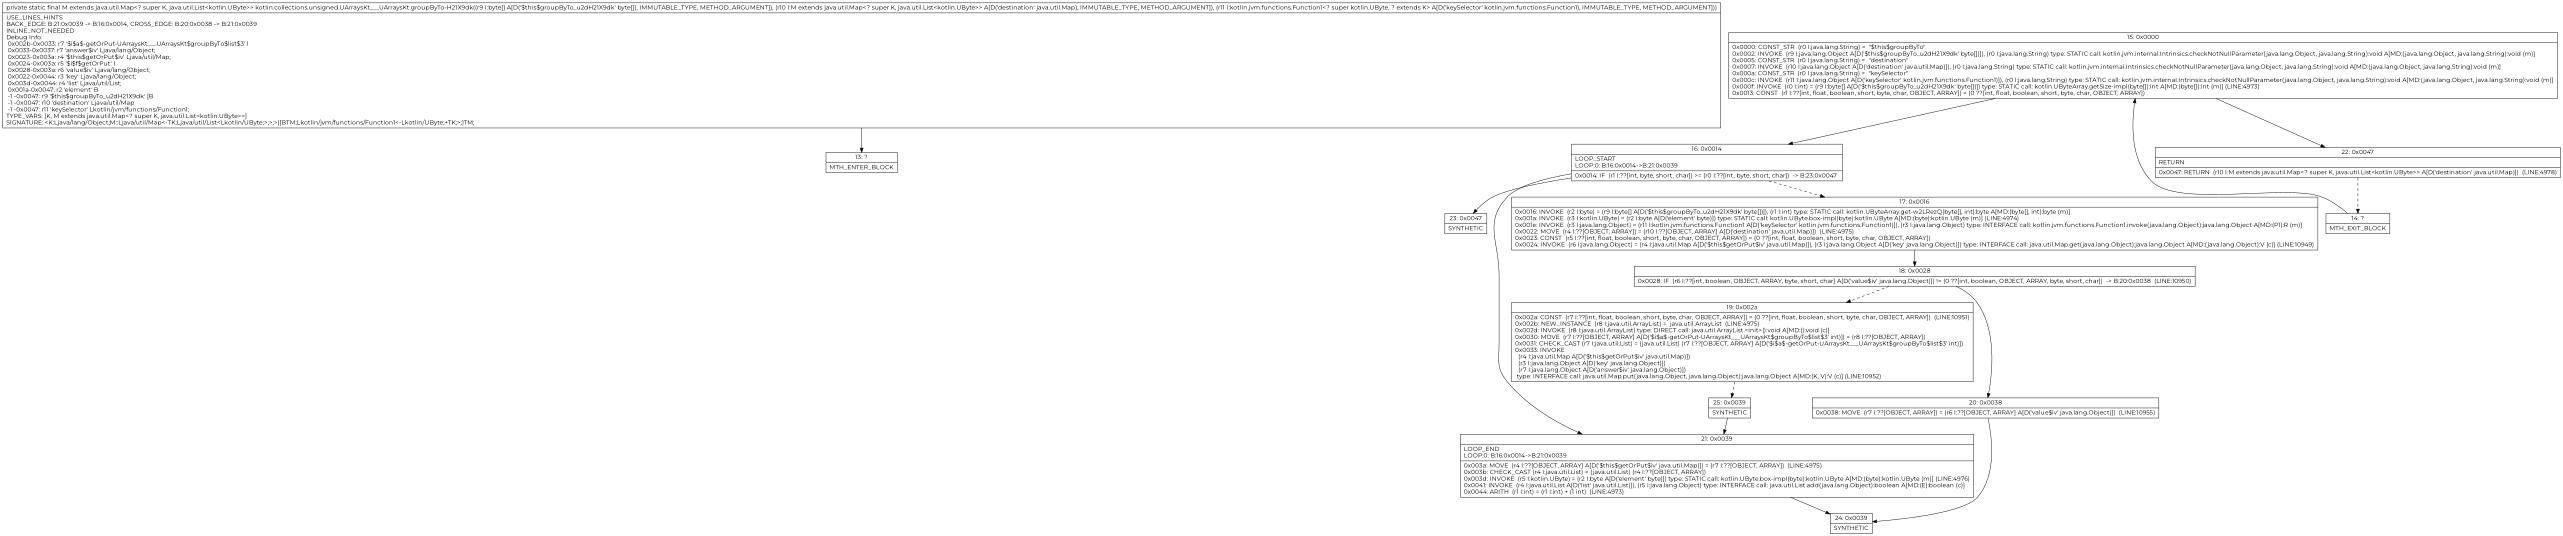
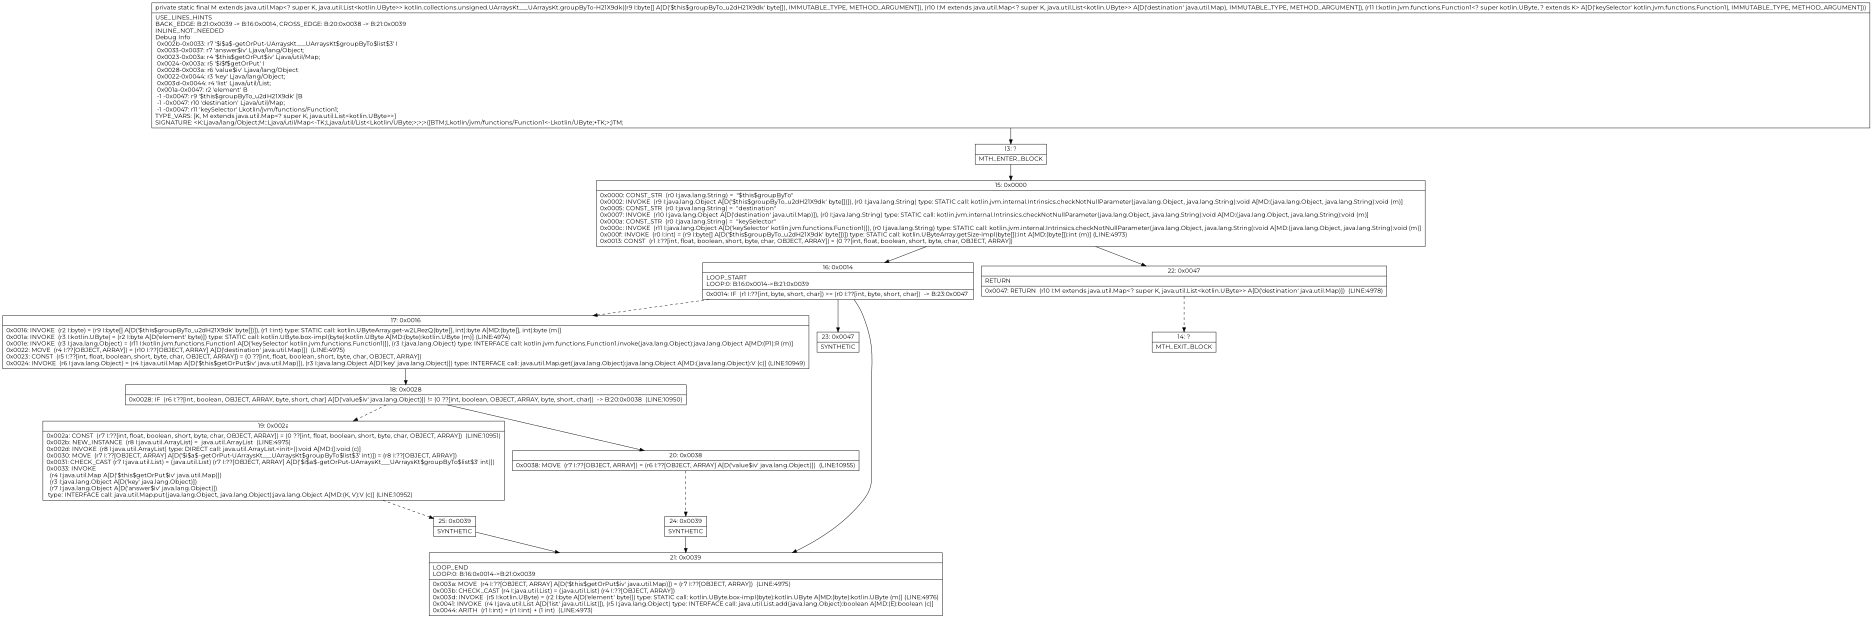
(2209, 194) -> (1011, 170)
(1968, 504) -> (686, 491)
(1808, 505) -> (686, 542)
